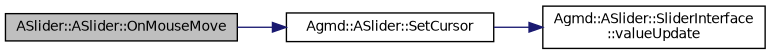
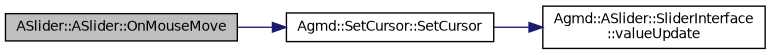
(390, 27) -> (390, 27)
